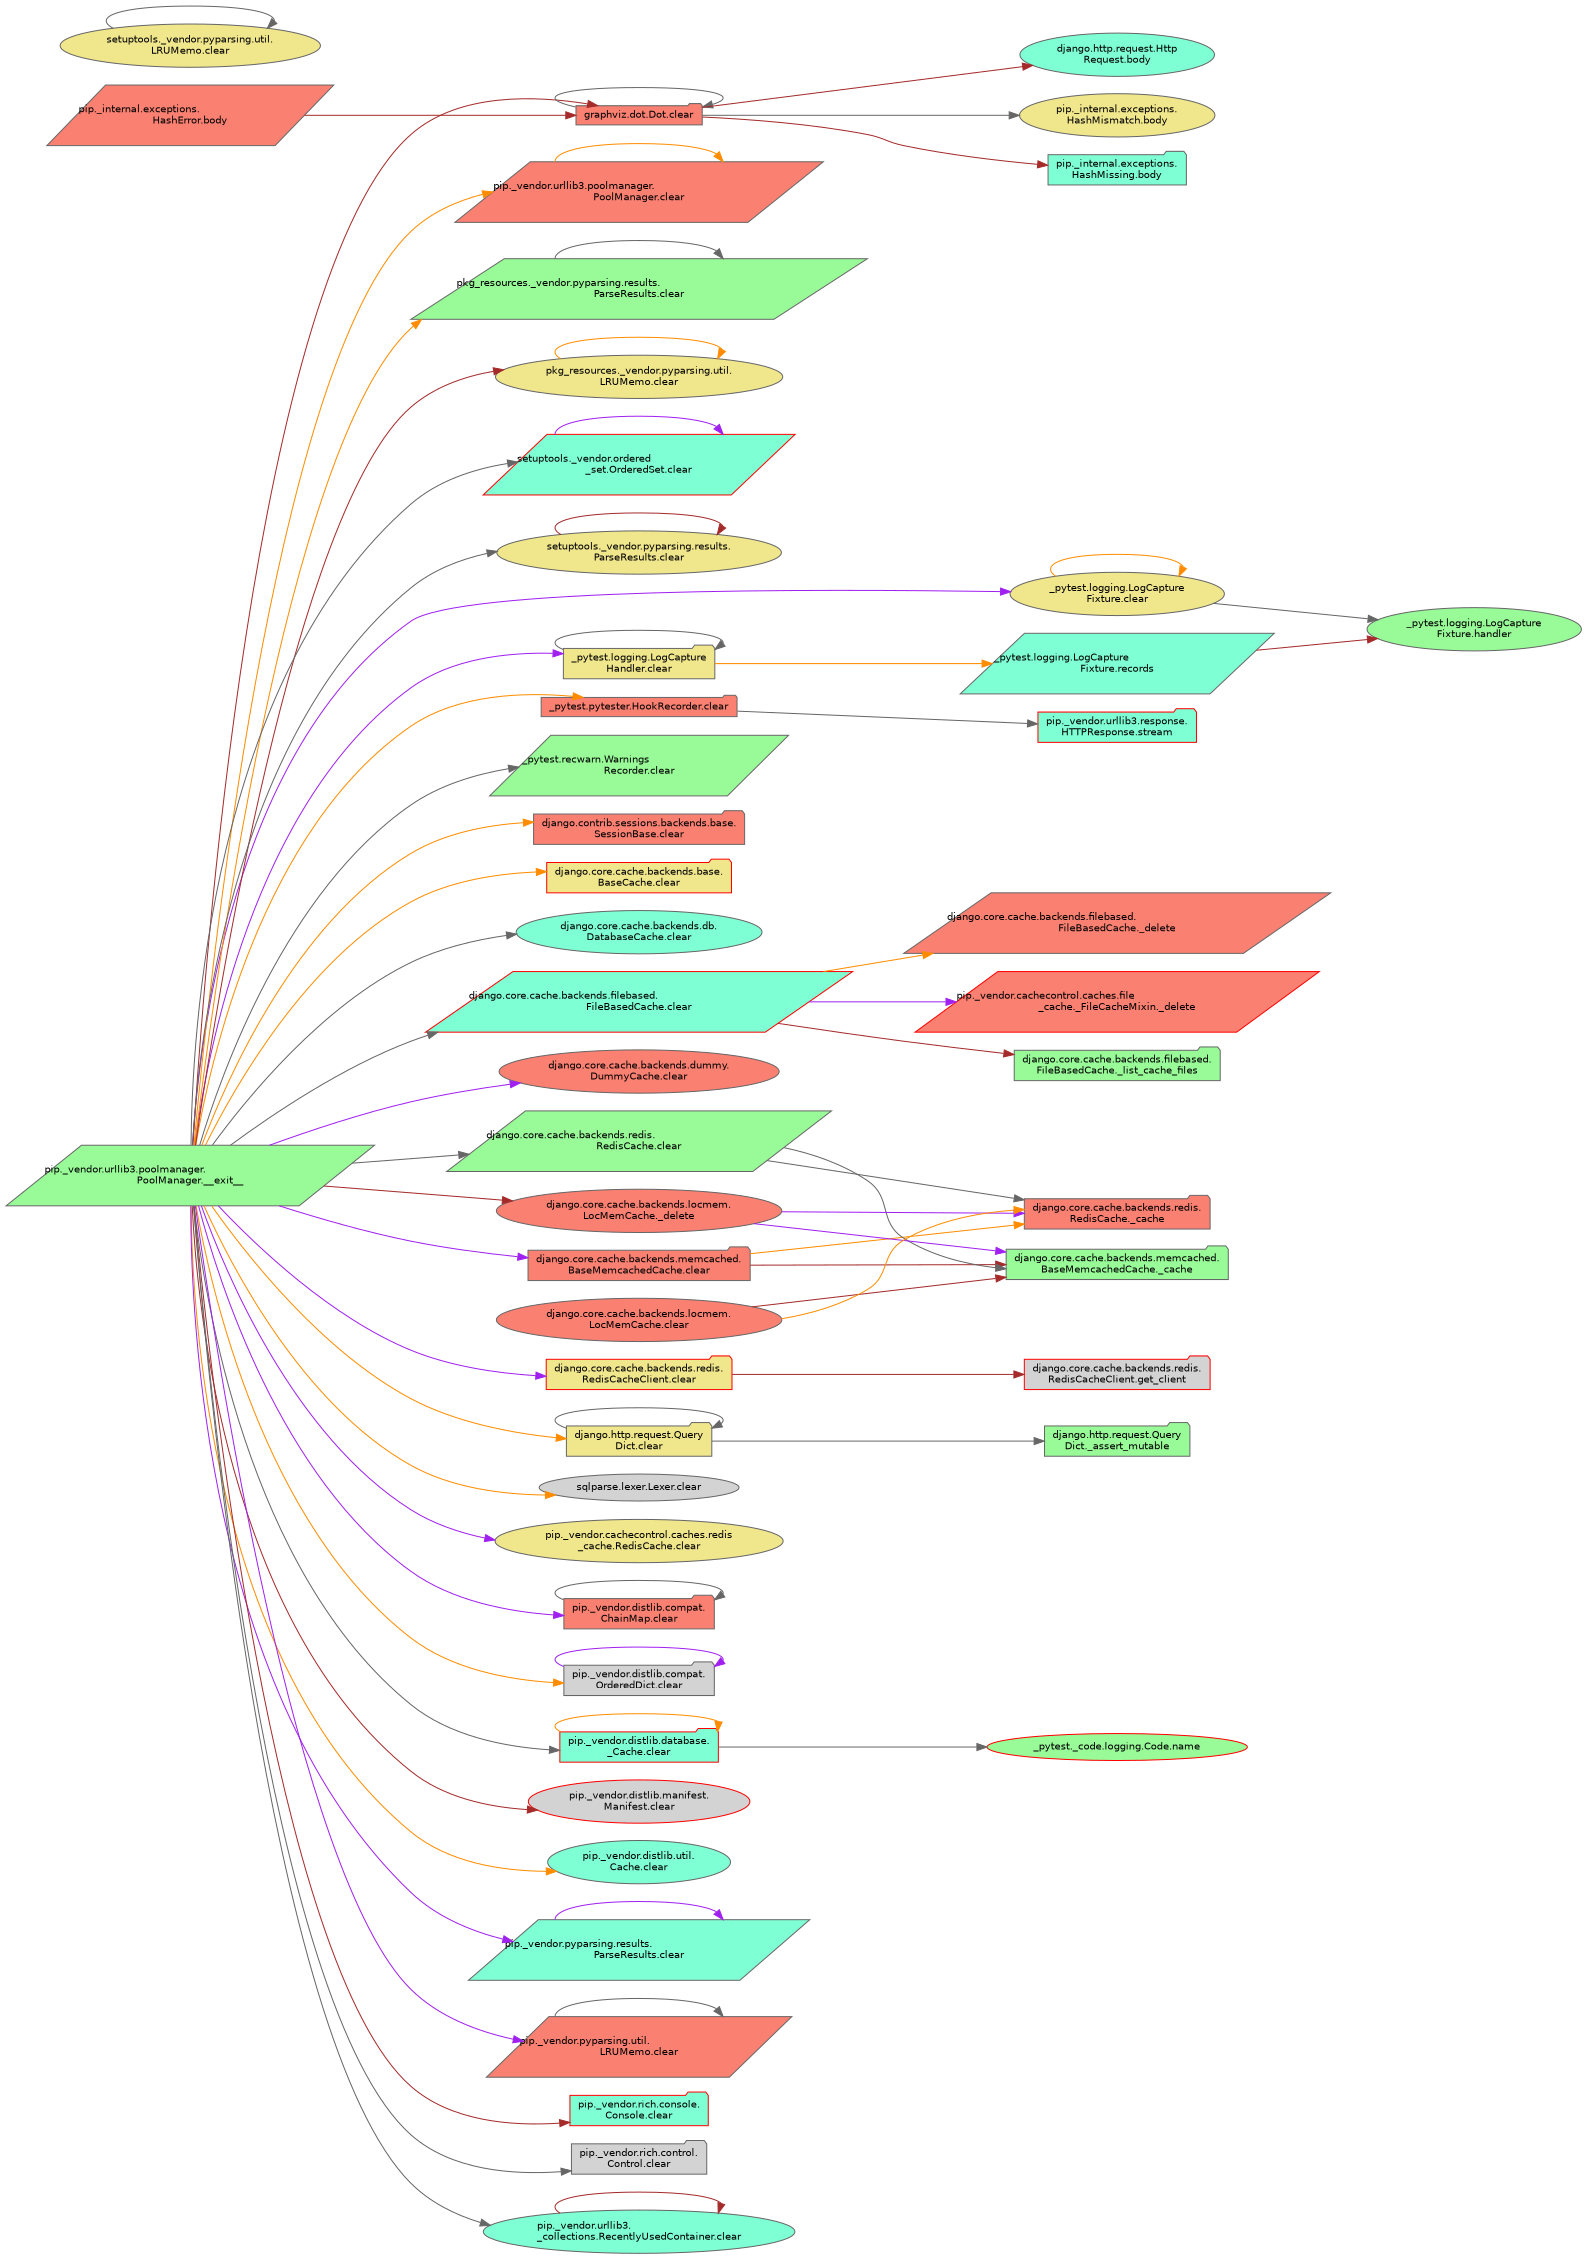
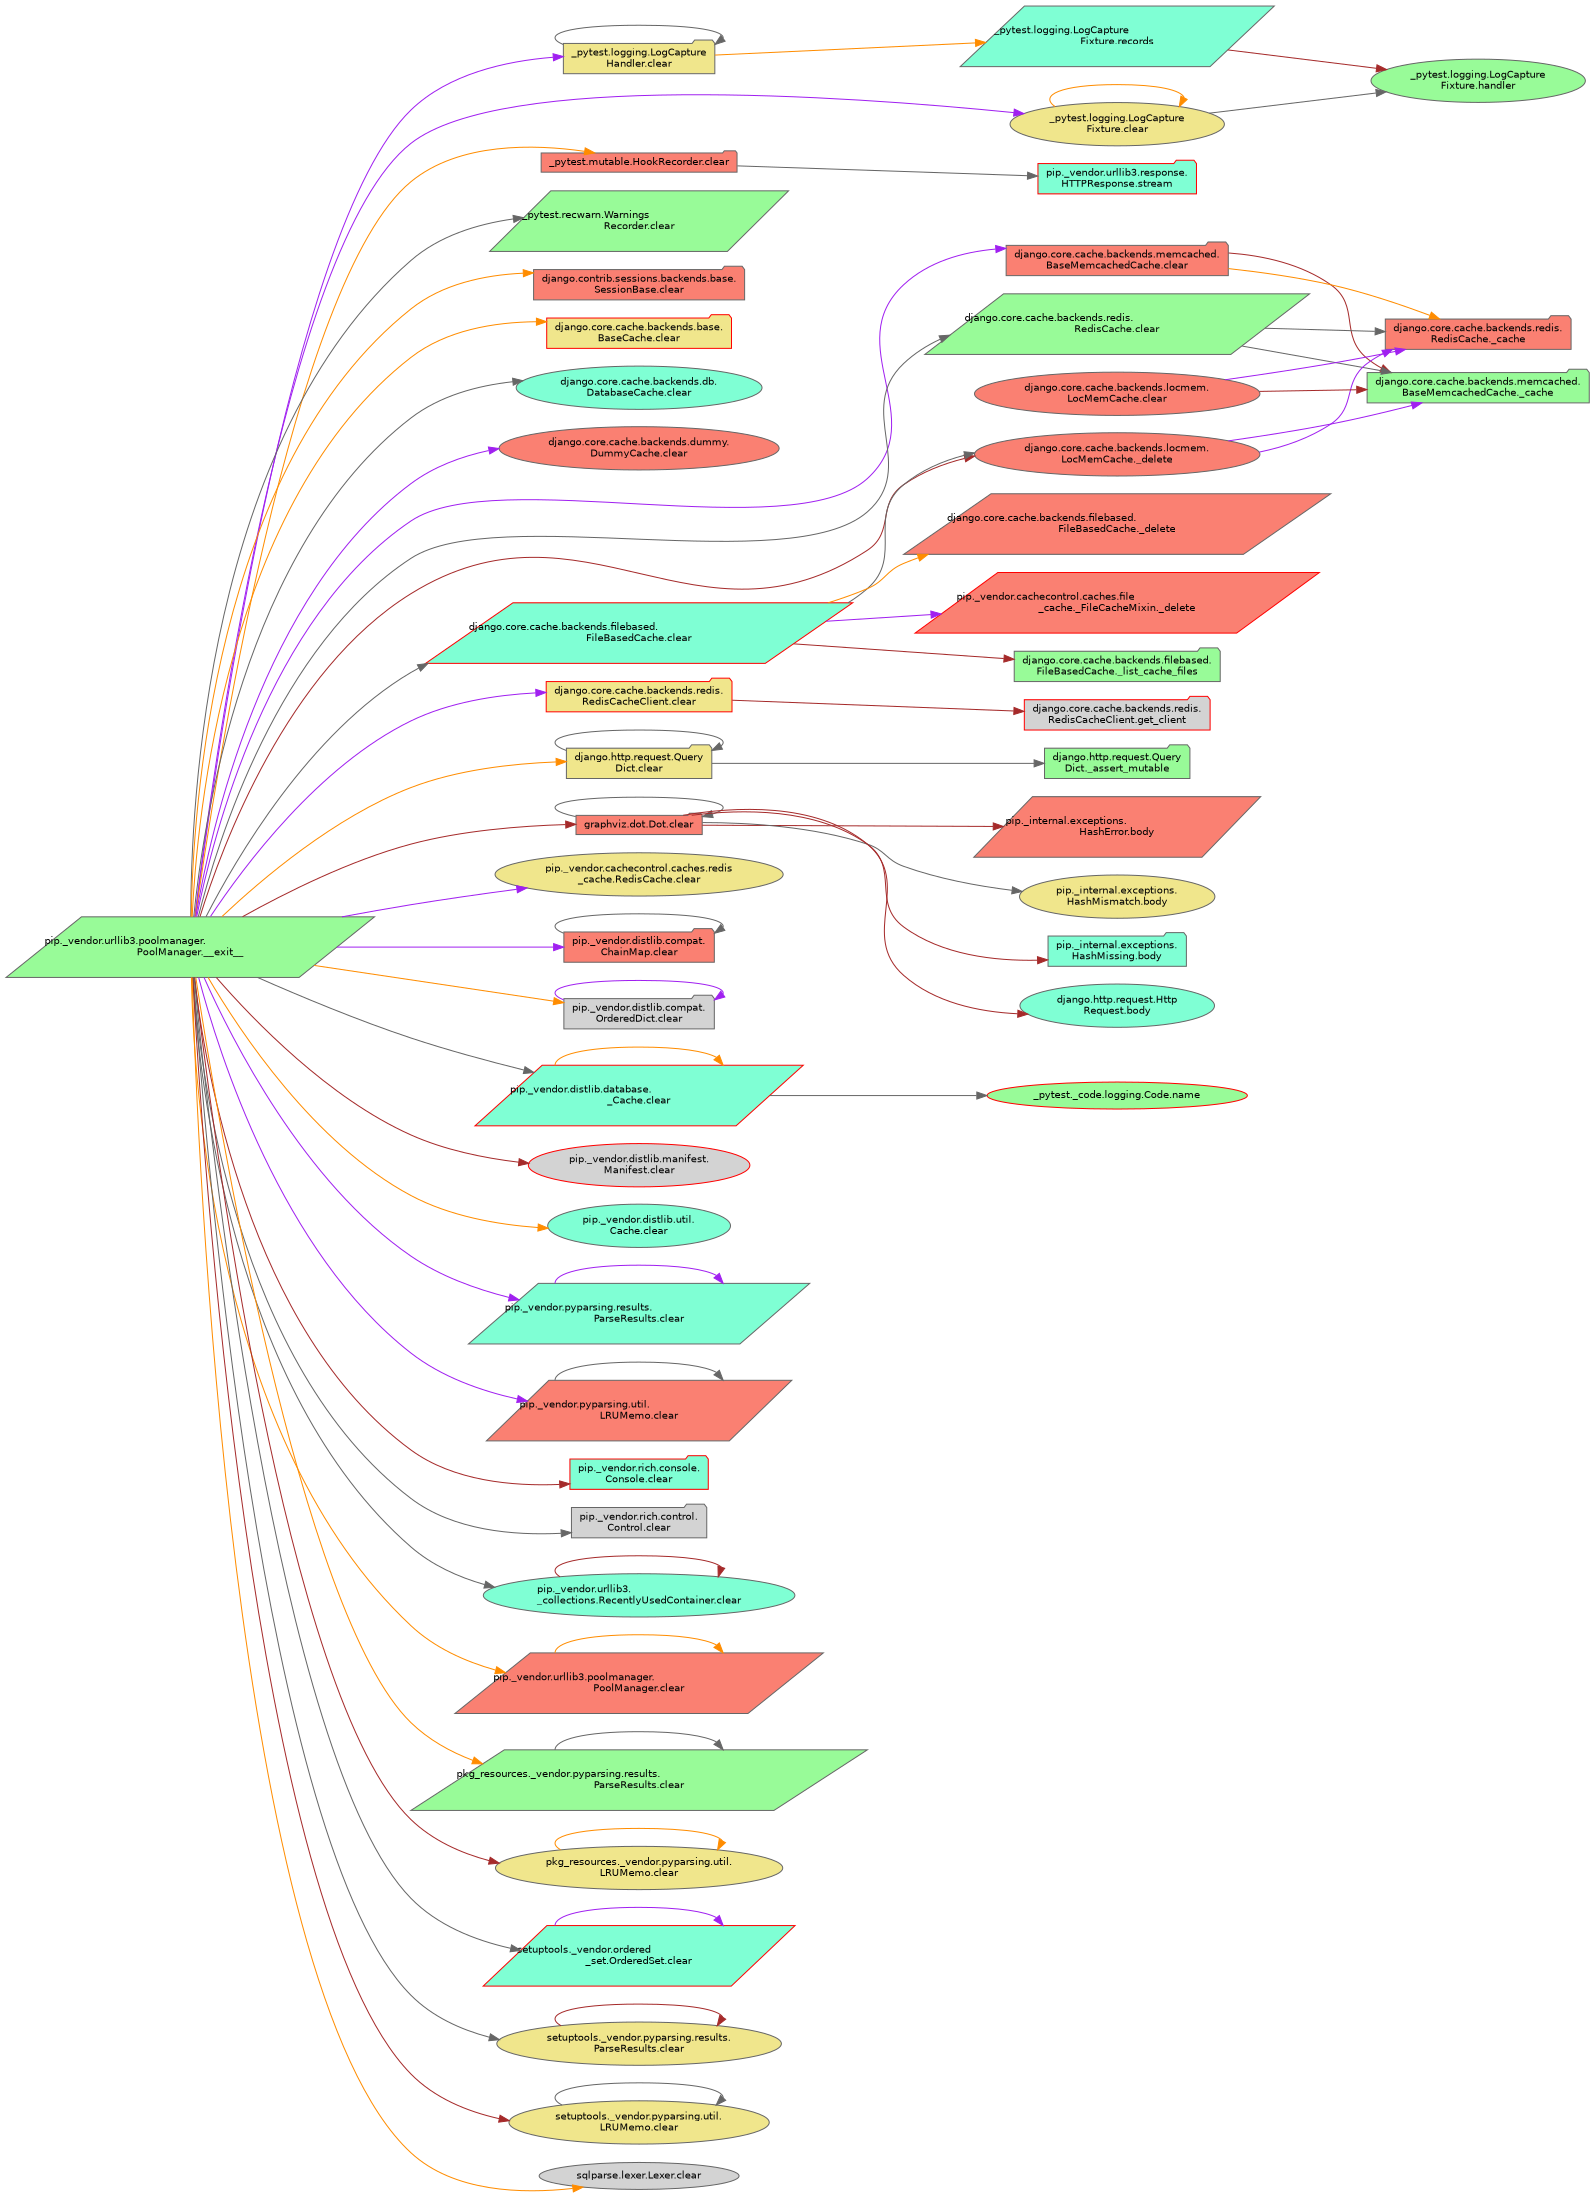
(422, 115) -> (855, 826)
none -> (885, 540)
(639, 707) -> (639, 163)
(890, 1254) -> (1310, 367)
none -> (256, 1589)
(639, 1747) -> (639, 1096)
